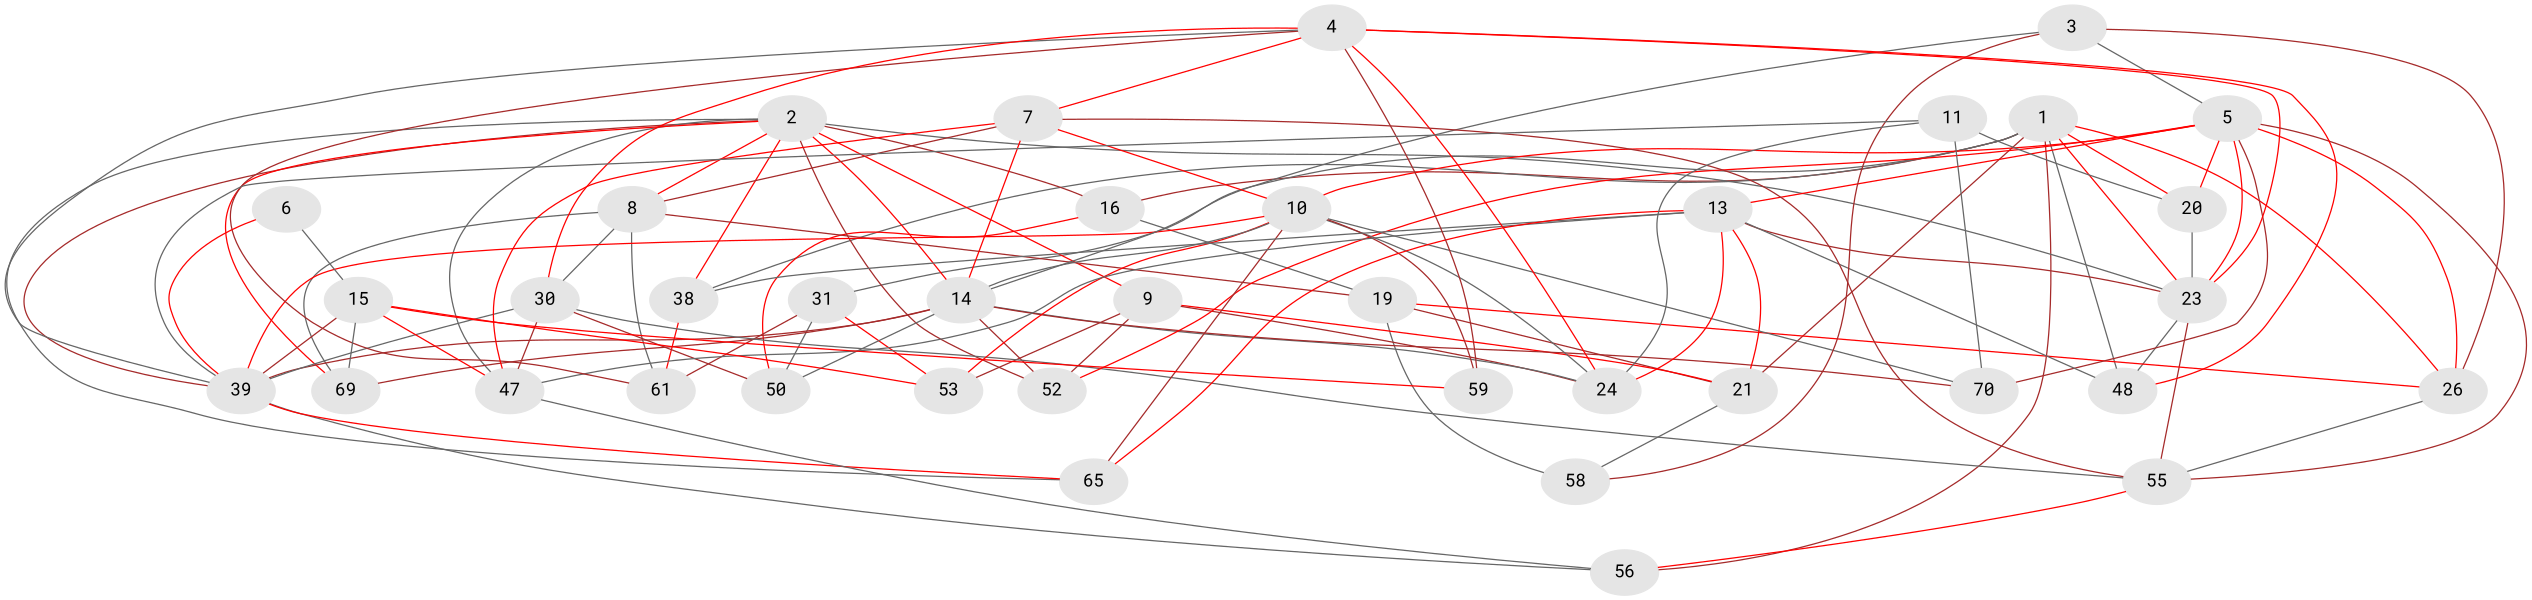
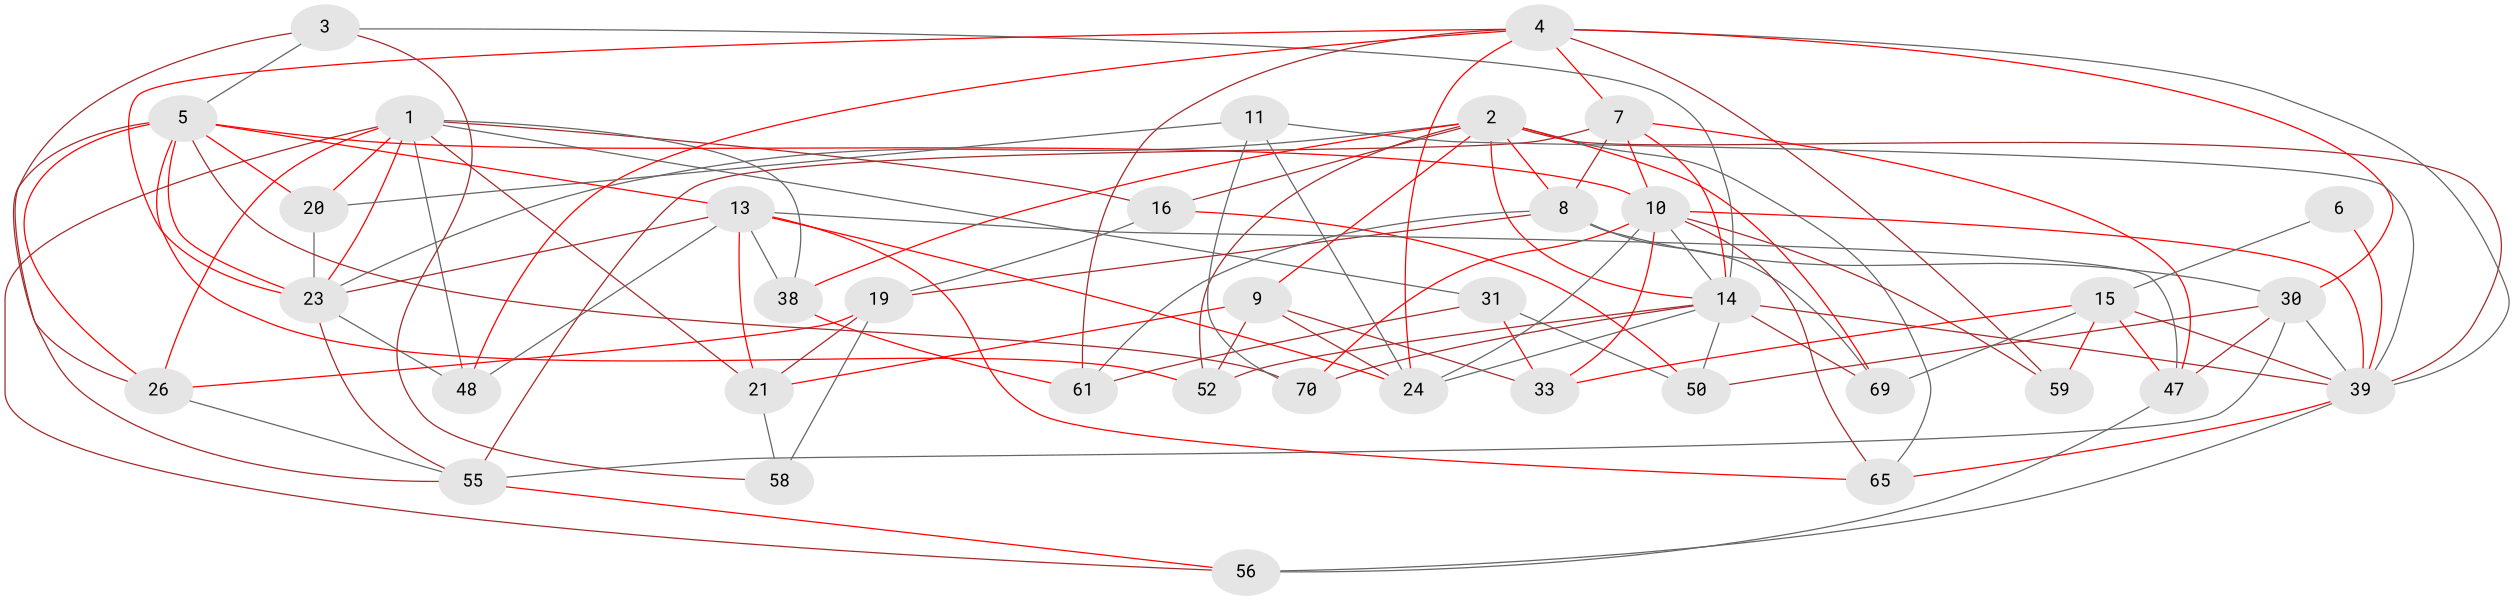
(516, 180) -> none
(1641, 300) -> (1463, 270)
(949, 391) -> (1545, 391)
